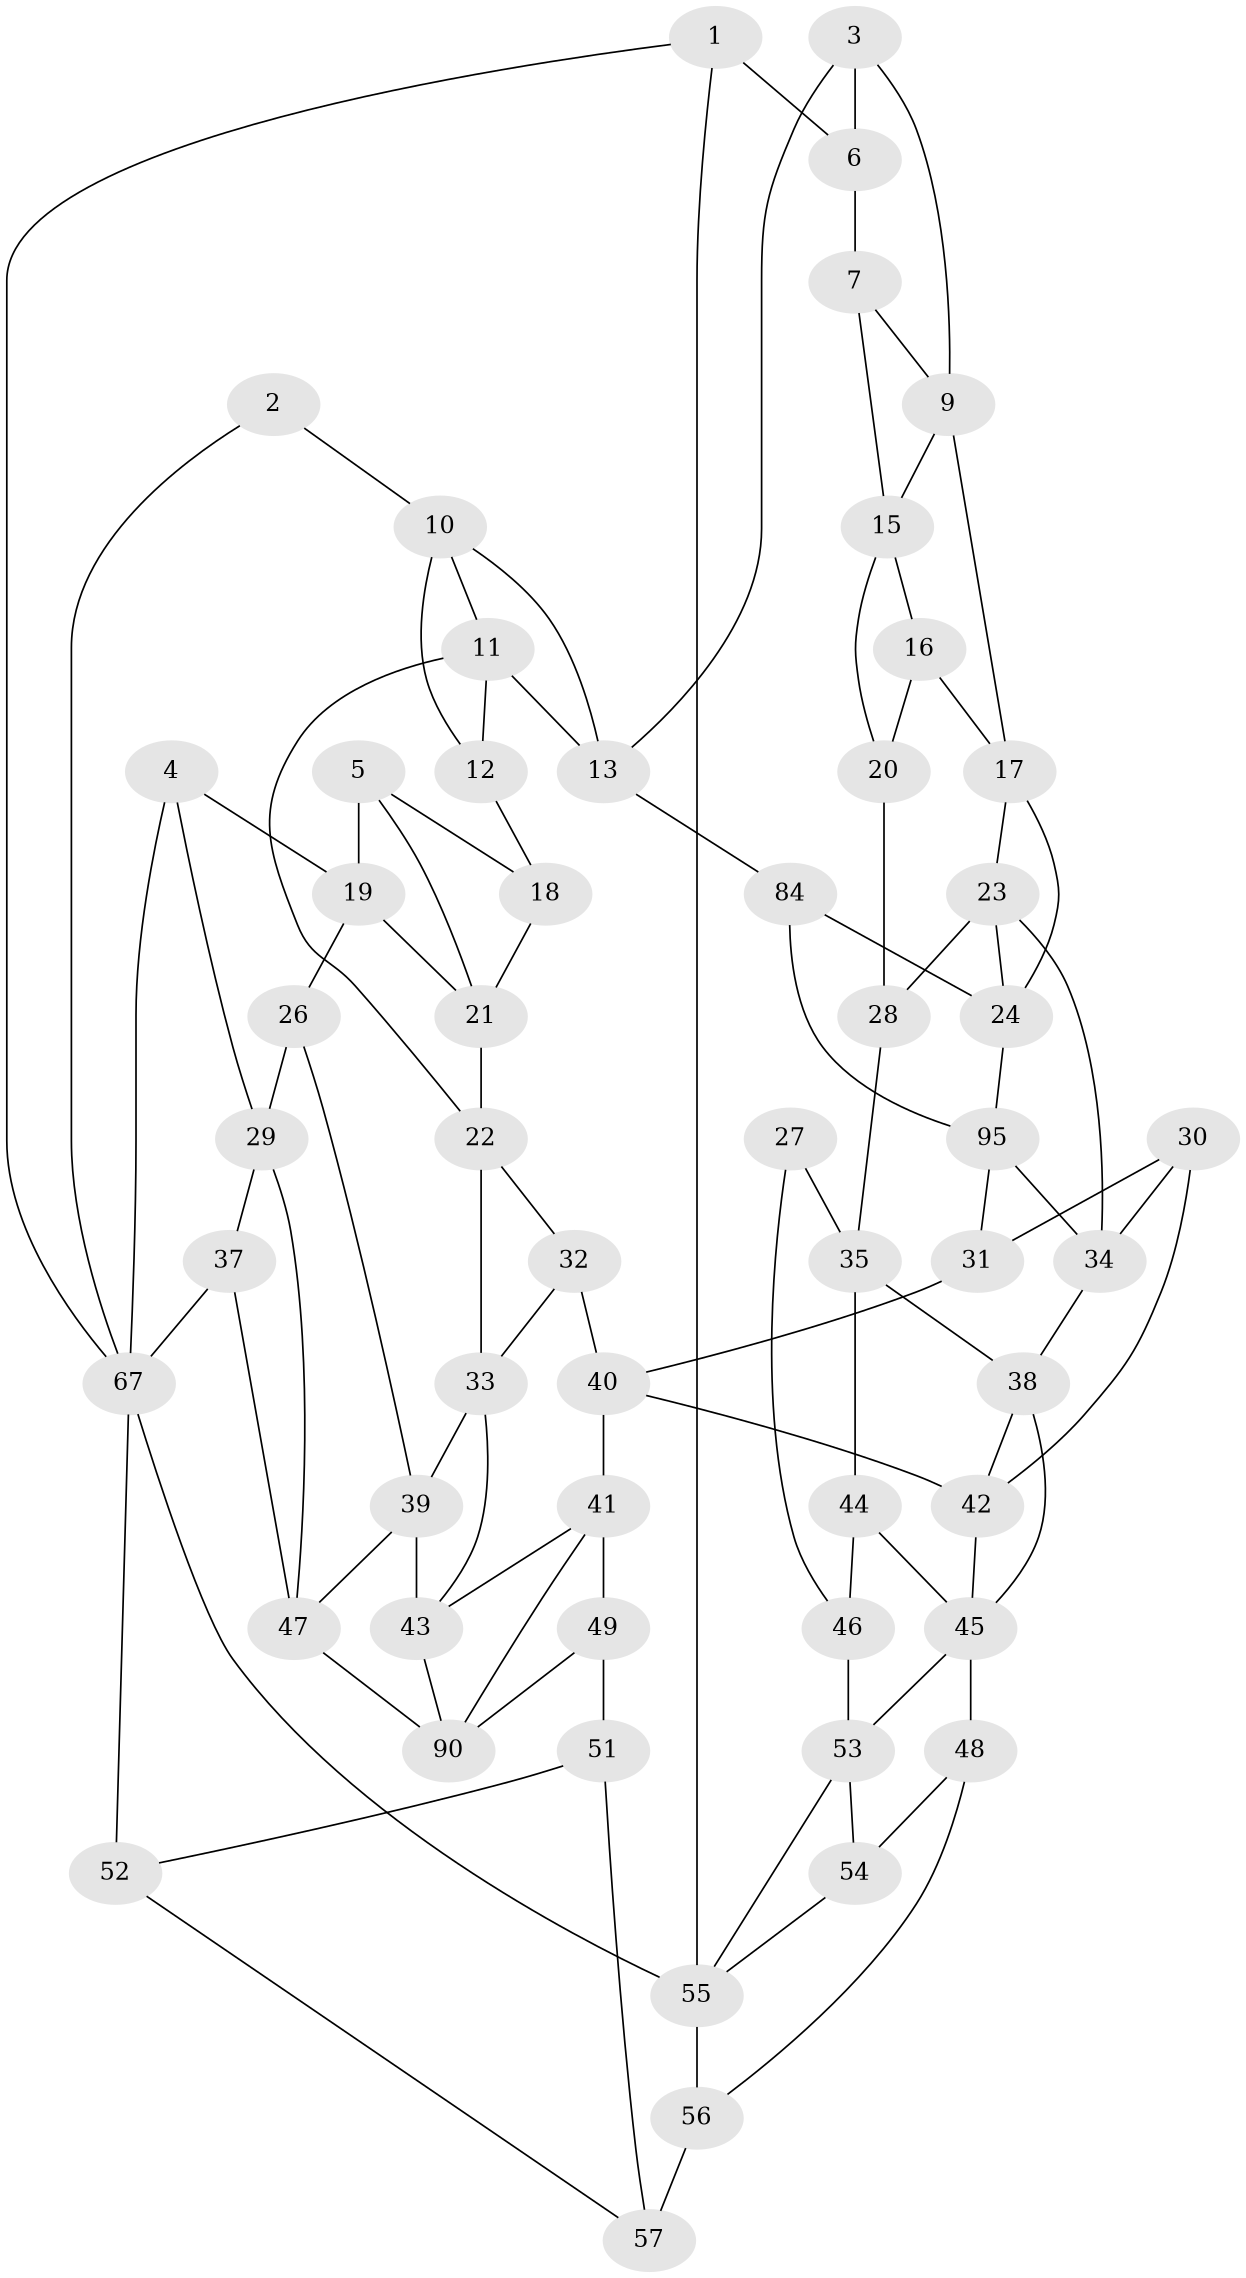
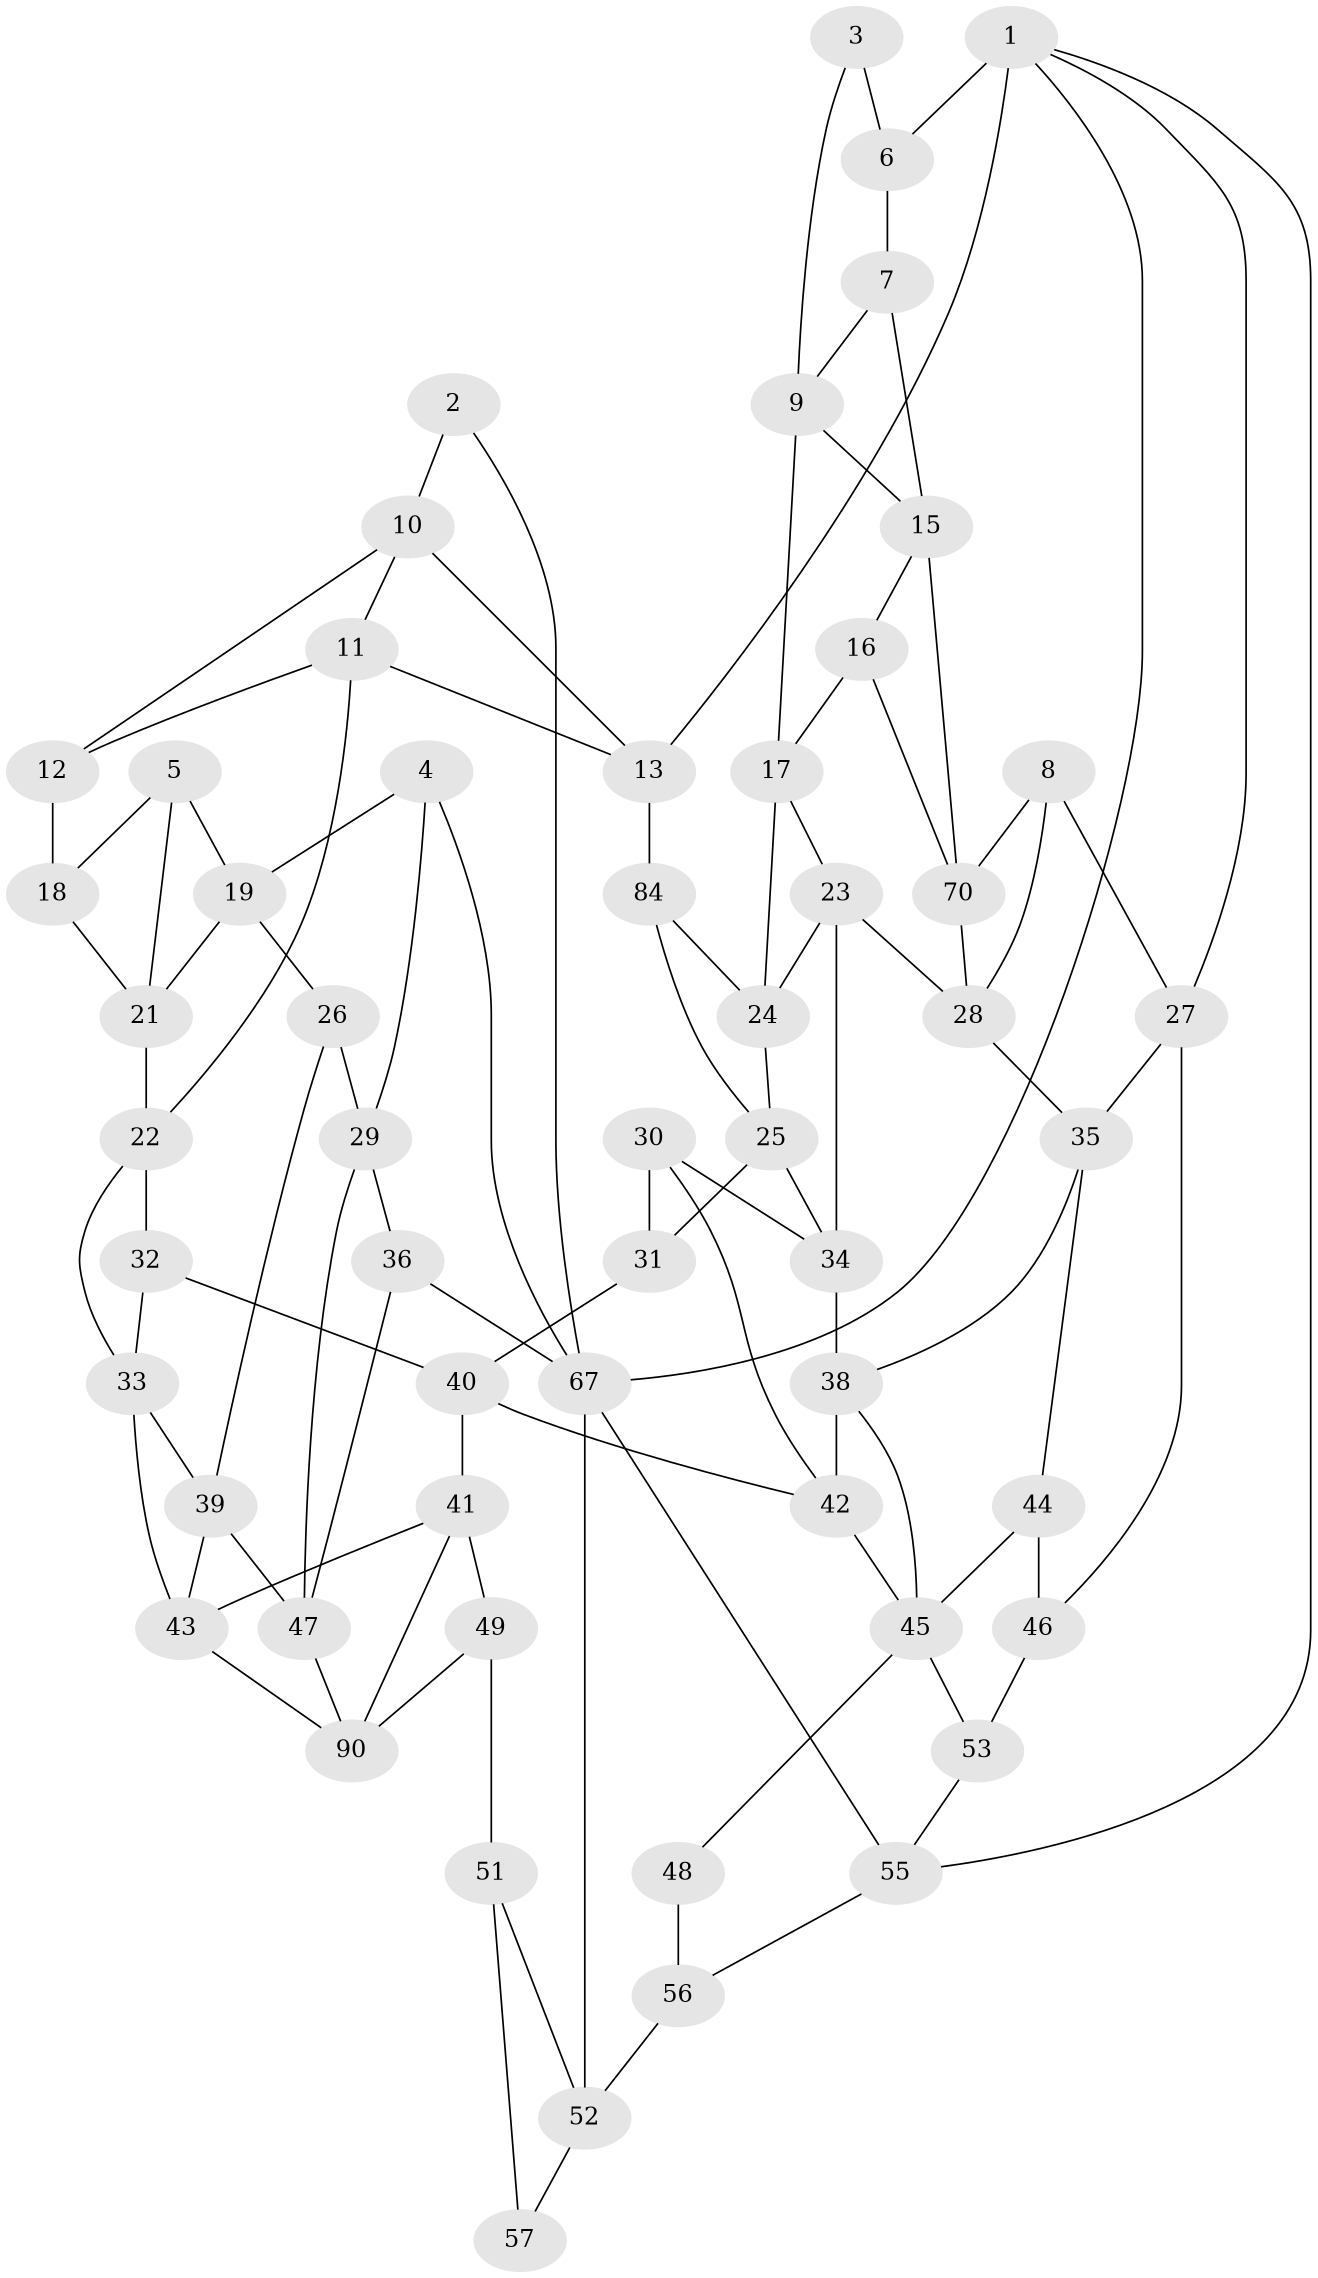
(762, 419) -> (890, 430)
none -> (1246, 479)
(884, 772) -> (959, 894)
none -> (1049, 772)
(993, 1139) -> (772, 1139)
(230, 1261) -> (398, 1261)
(855, 1873) -> none
(673, 2180) -> (632, 2057)
